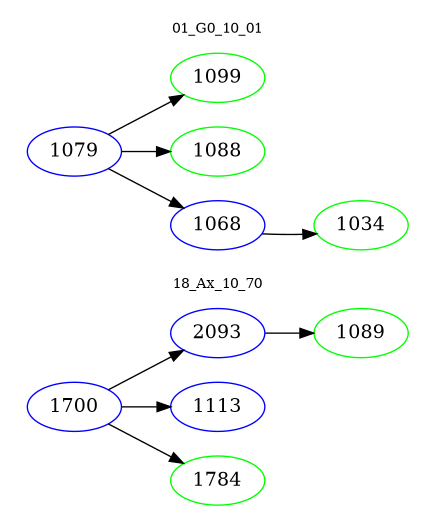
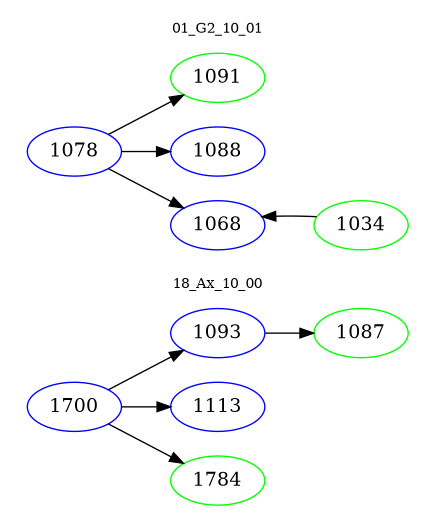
(218, 29) -> (218, 29)
(218, 78) -> (218, 78)
(74, 152) -> (74, 152)
(218, 152) -> (218, 152)
(282, 234) -> (296, 216)
(218, 285) -> (218, 285)
(218, 333) -> (218, 333)
(361, 333) -> (361, 333)
